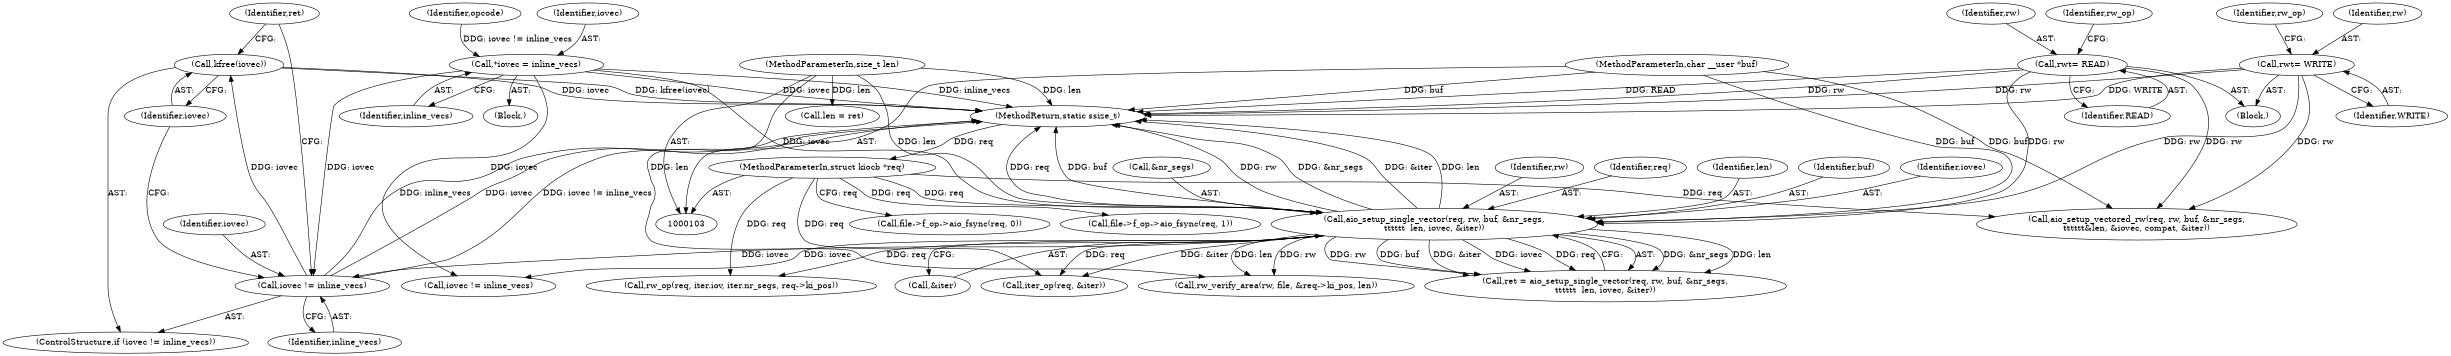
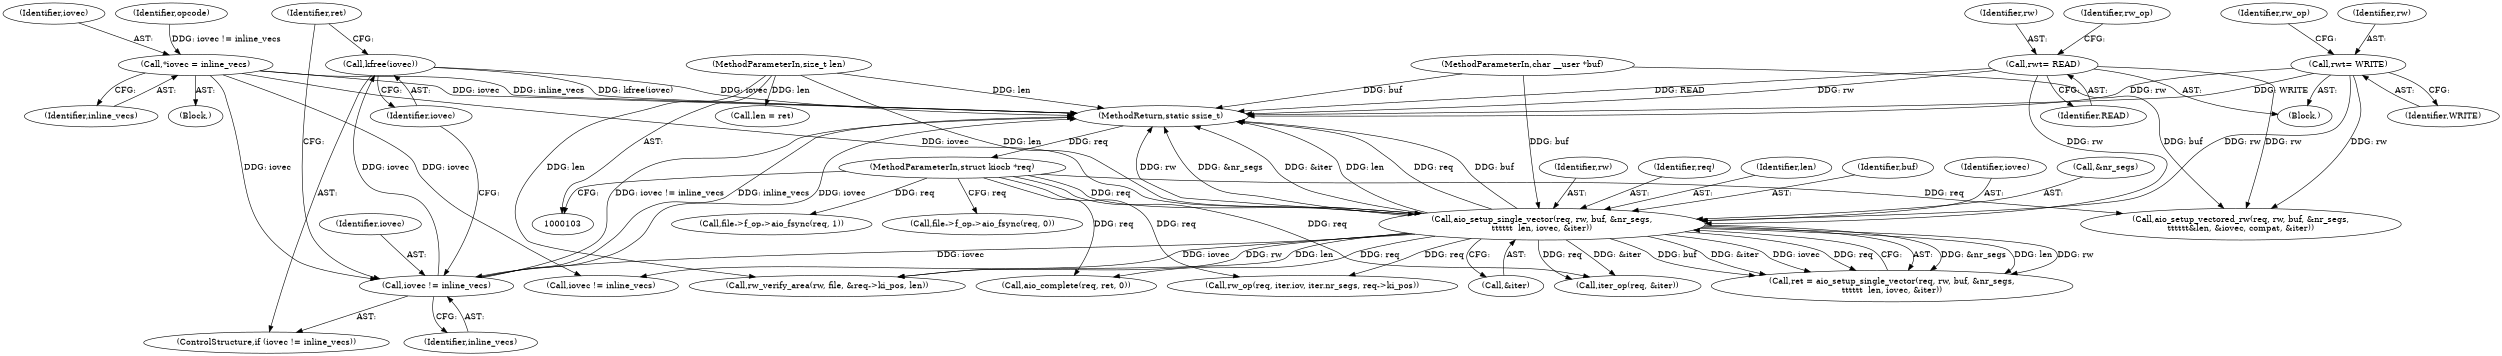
(1097, 75) -> none
(724, 193) -> (590, 193)
none -> (1066, 286)
